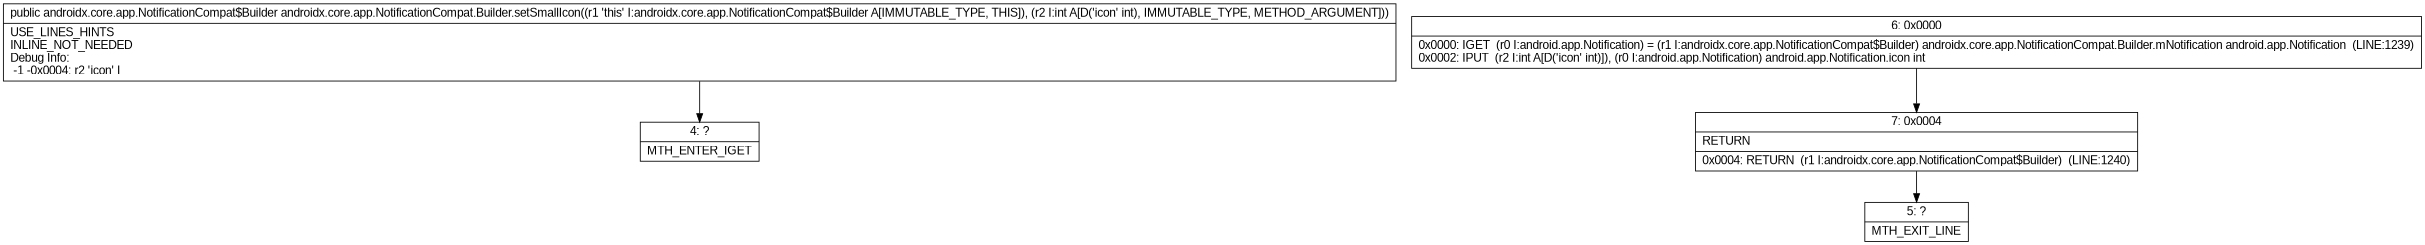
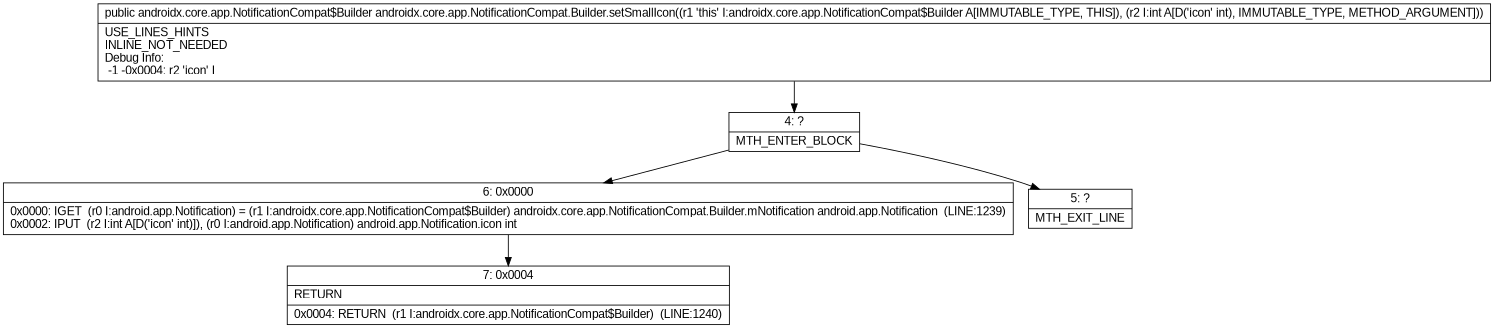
(700, 151) -> (794, 141)
none -> (670, 165)
(1917, 182) -> (946, 162)
